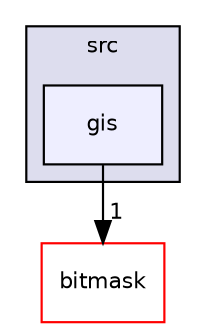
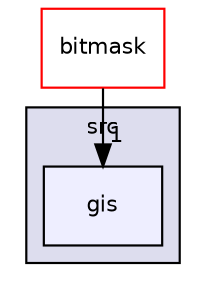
(103, 196) -> (103, 121)
